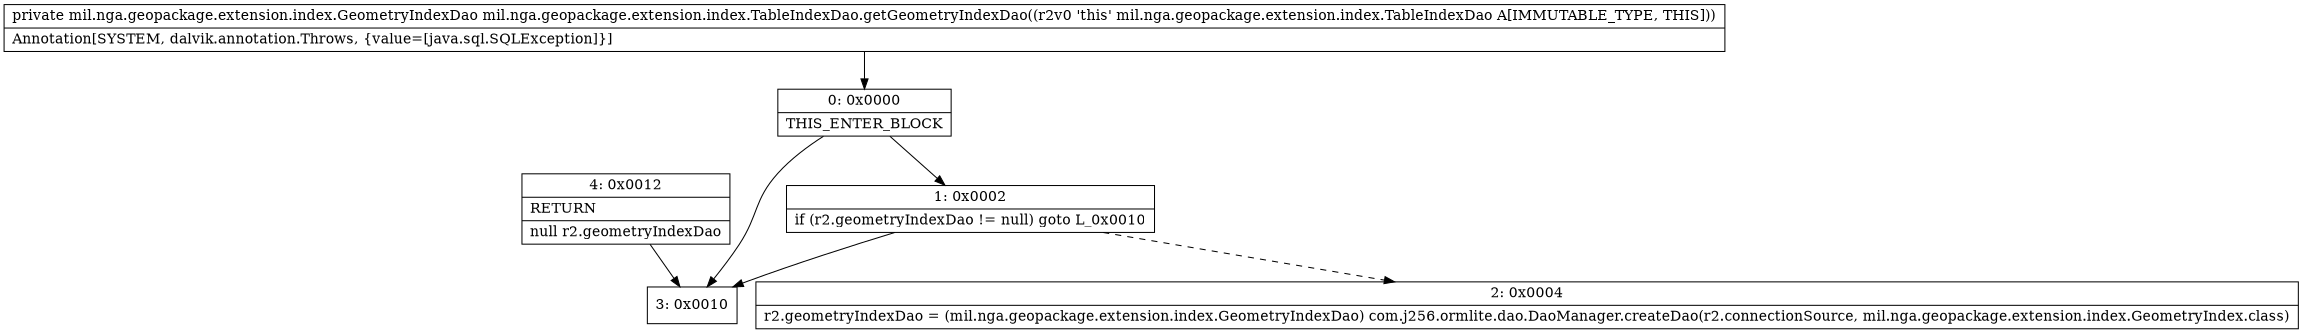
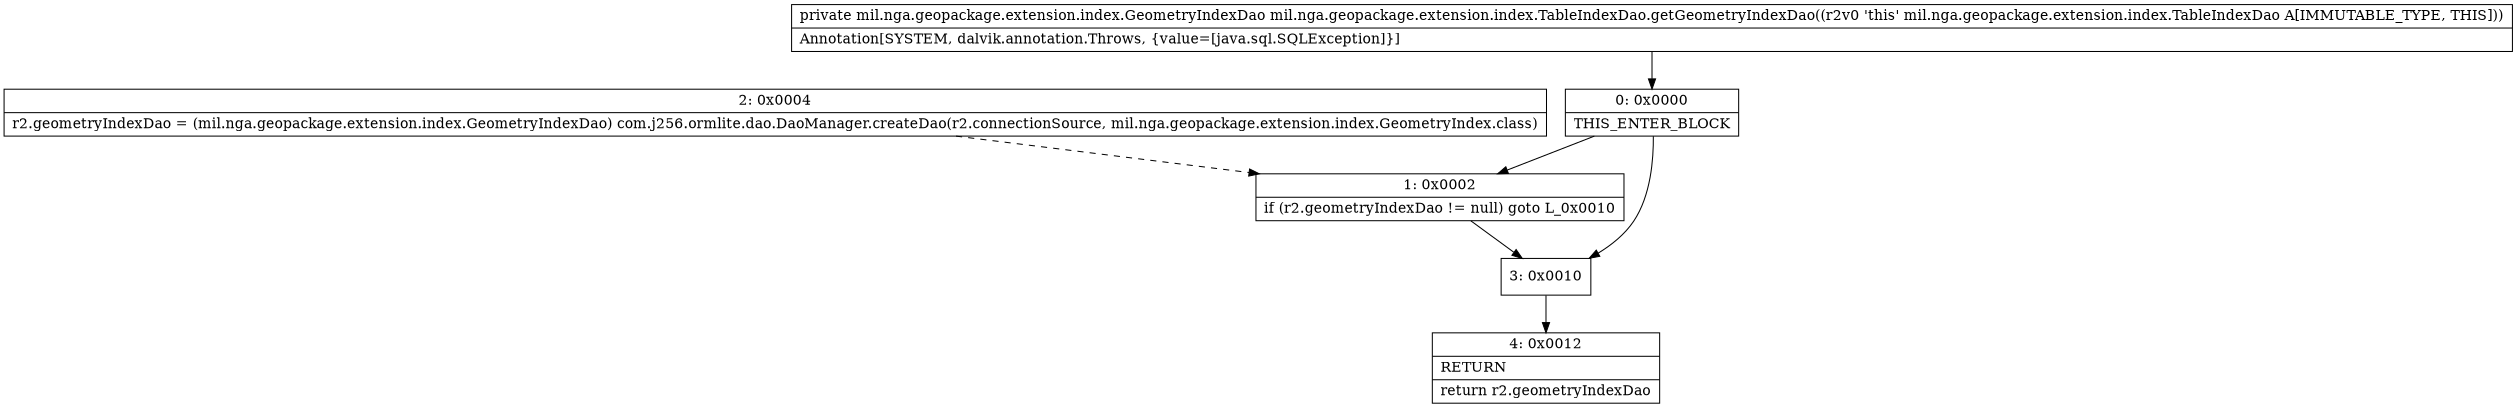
(626, 232) -> (1546, 391)
(1244, 256) -> (1102, 154)
(662, 261) -> (1546, 309)
